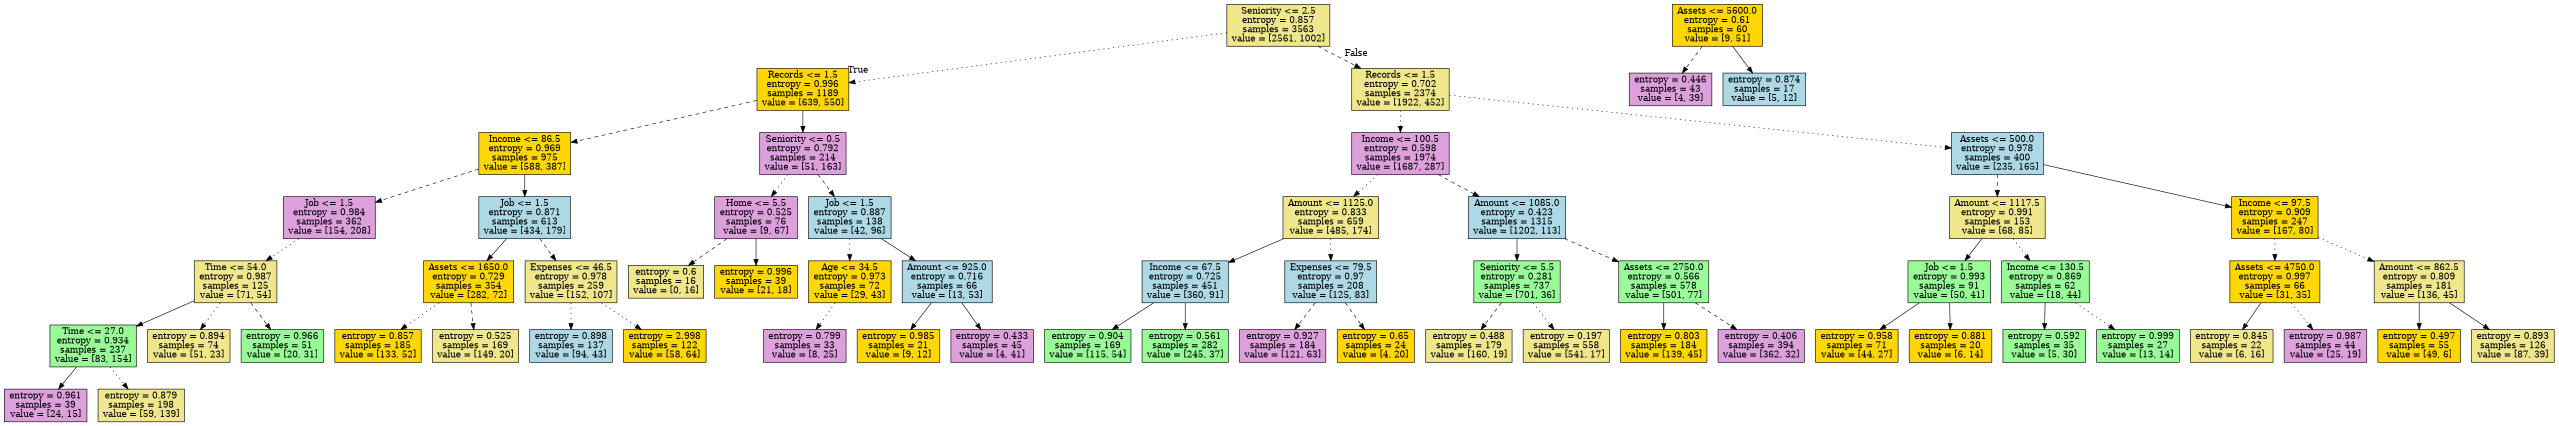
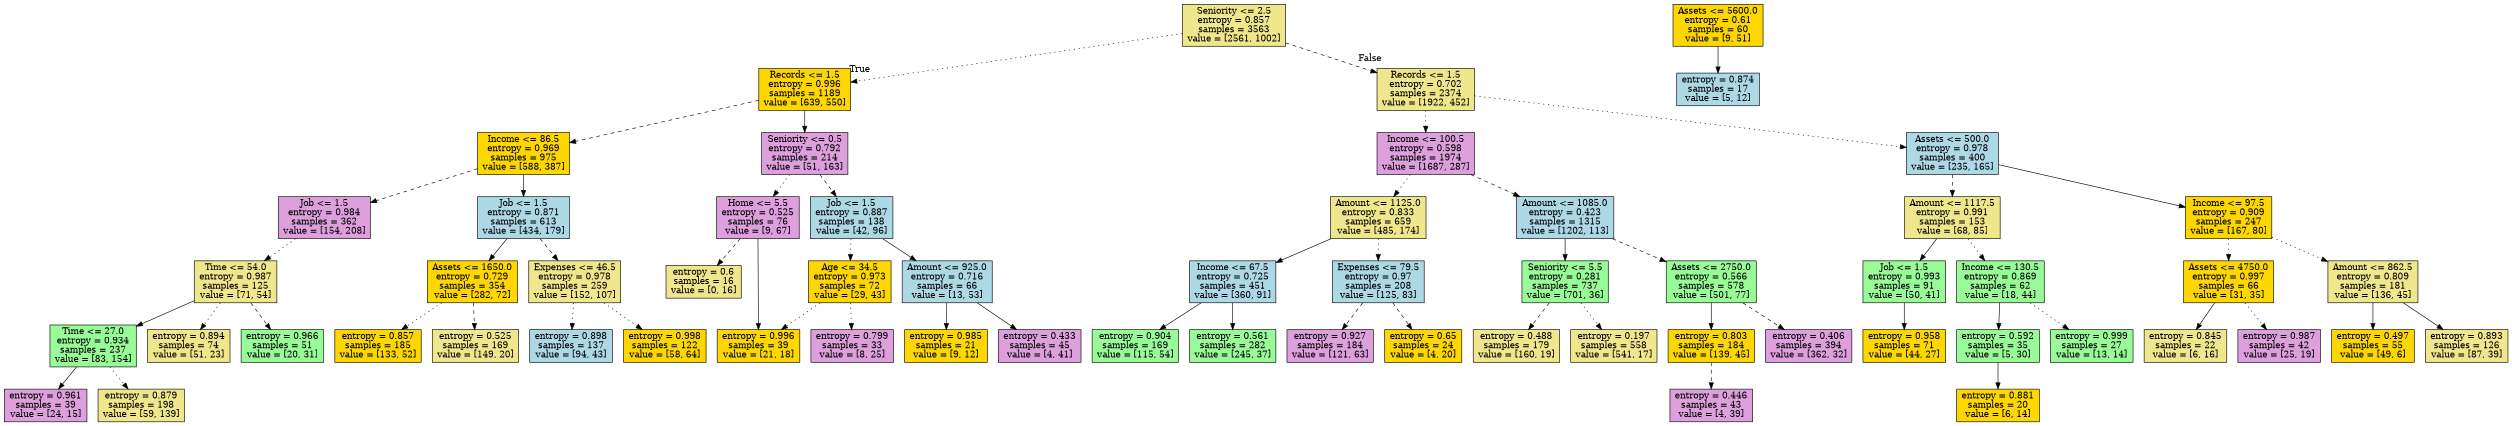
(1694, 57) -> (1711, 373)
(1950, 313) -> (1998, 373)
none -> (803, 314)
(665, 346) -> (665, 346)
(2325, 346) -> (2279, 346)
